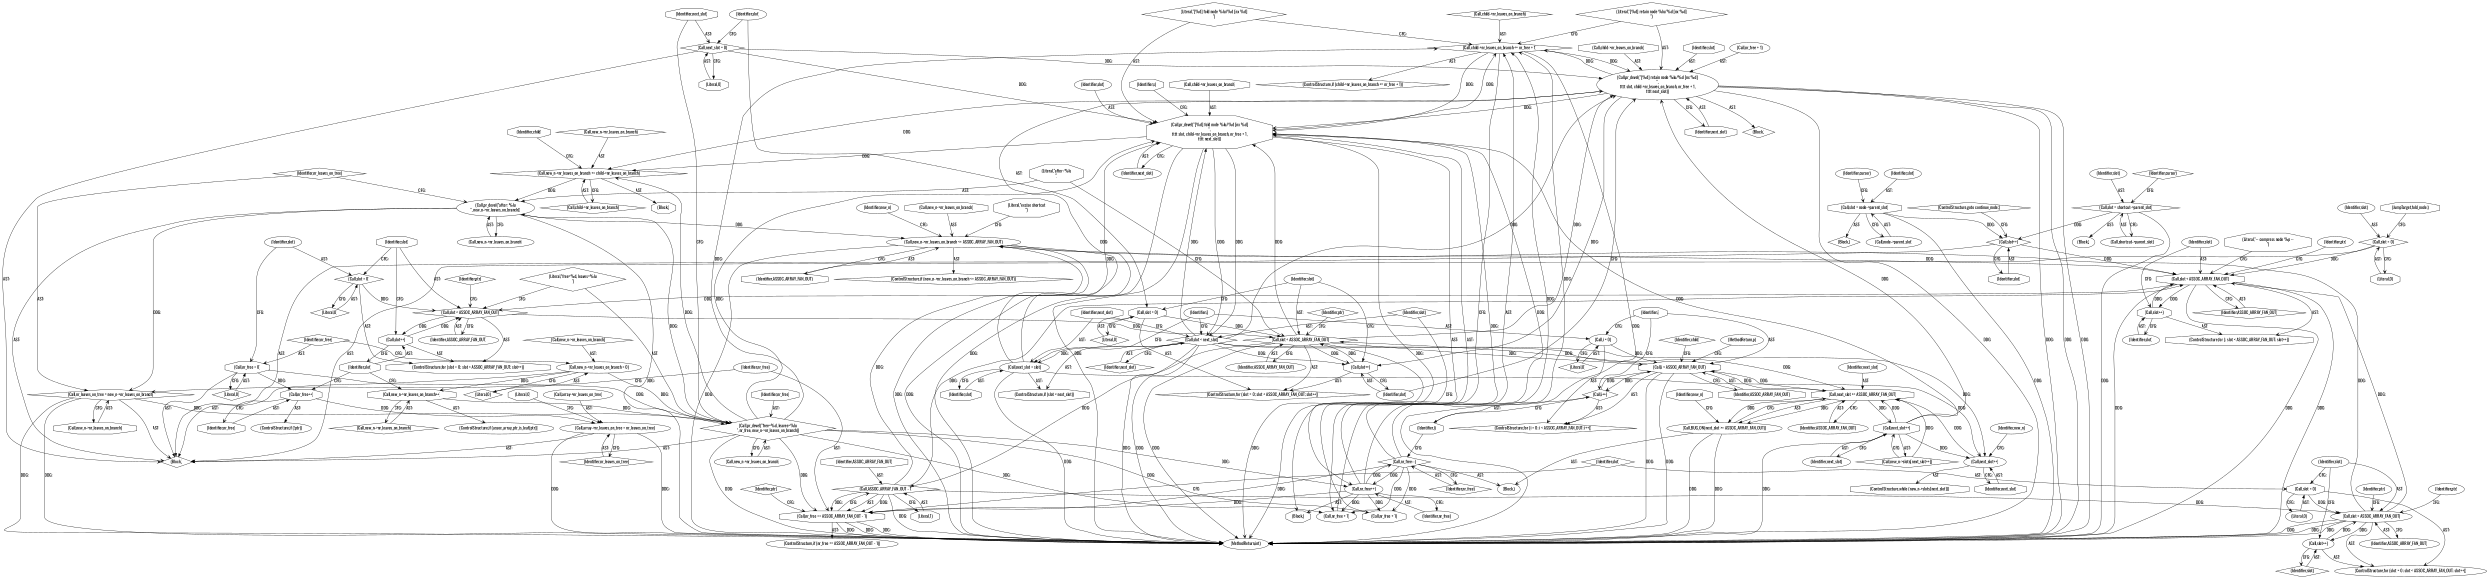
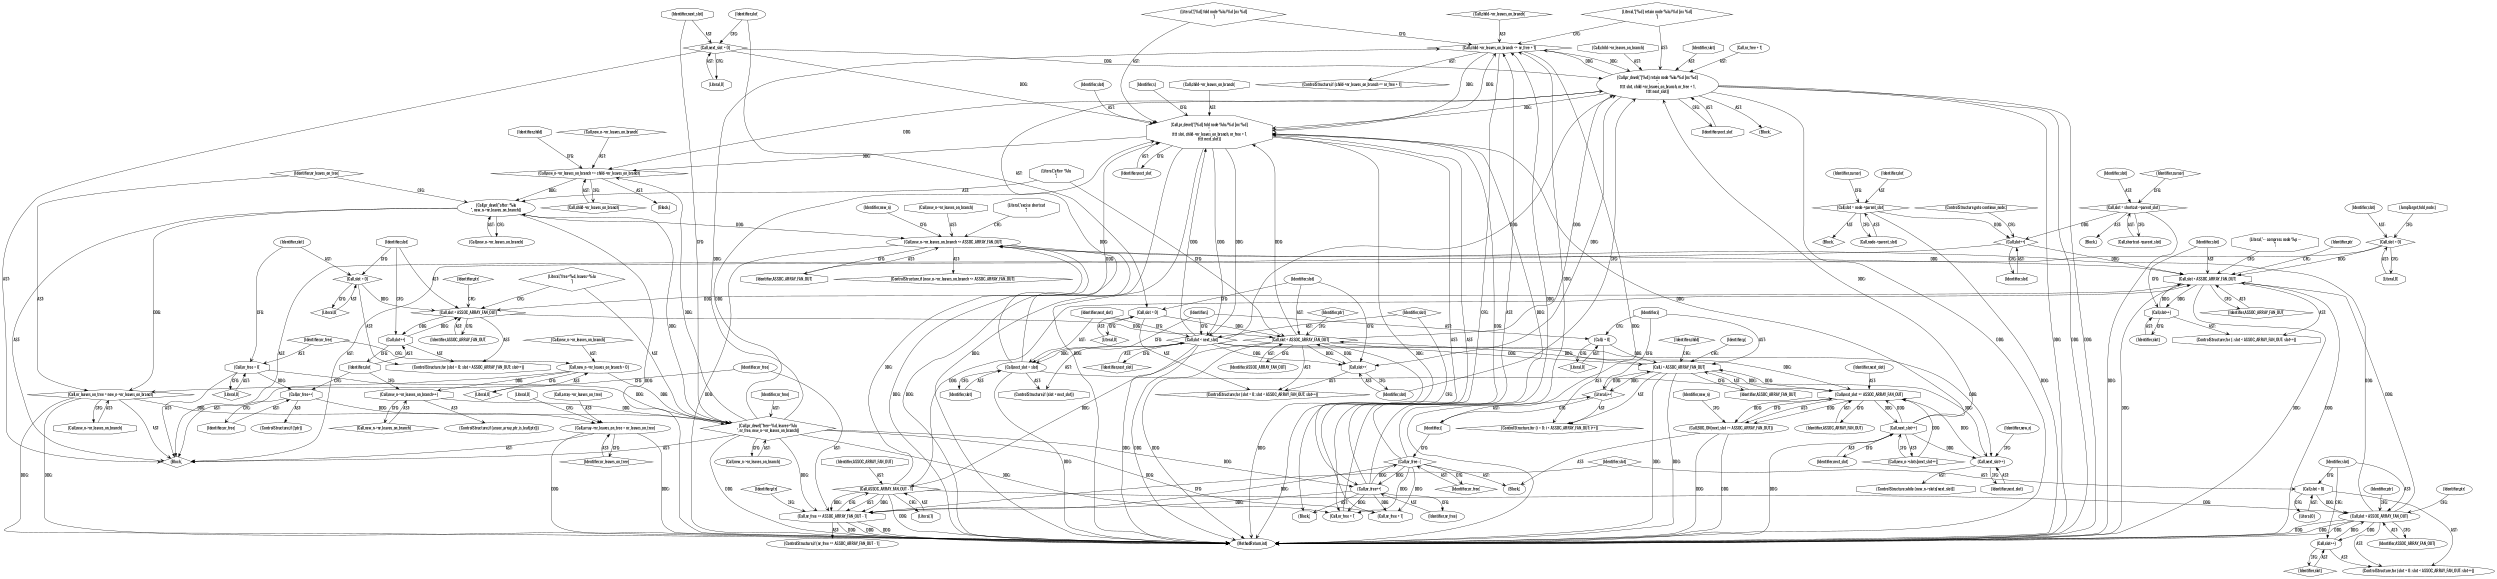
(1865, 208) -> (1861, 208)
(1742, 340) -> (1737, 340)
(1600, 395) -> (1603, 395)
